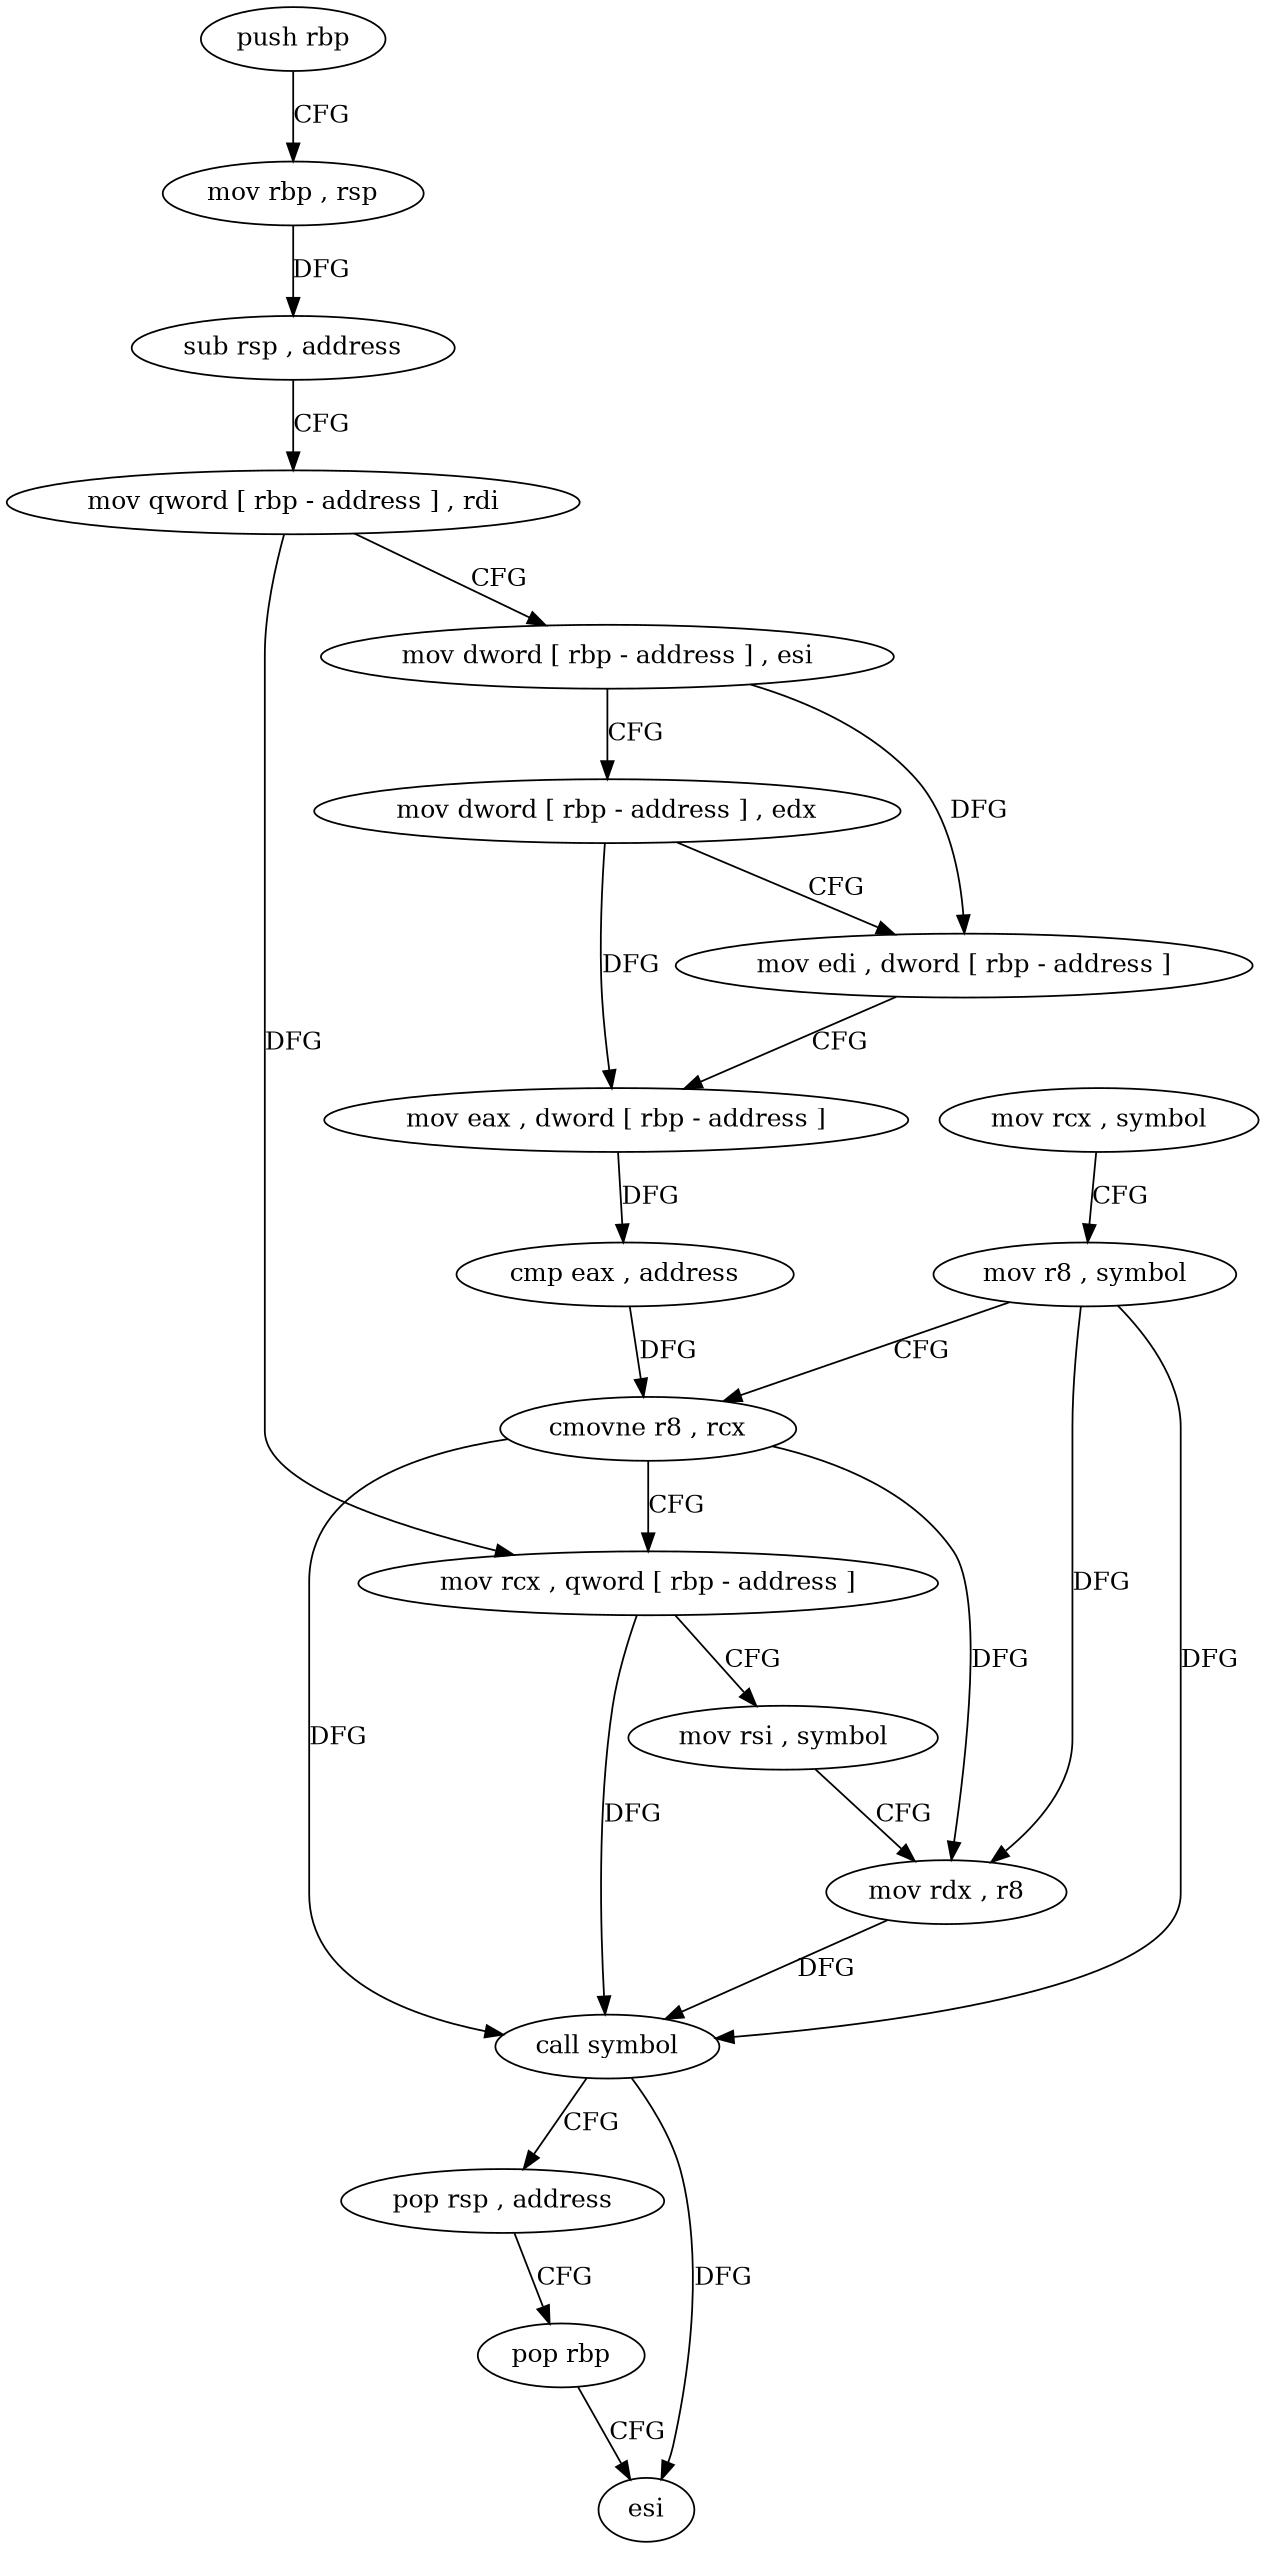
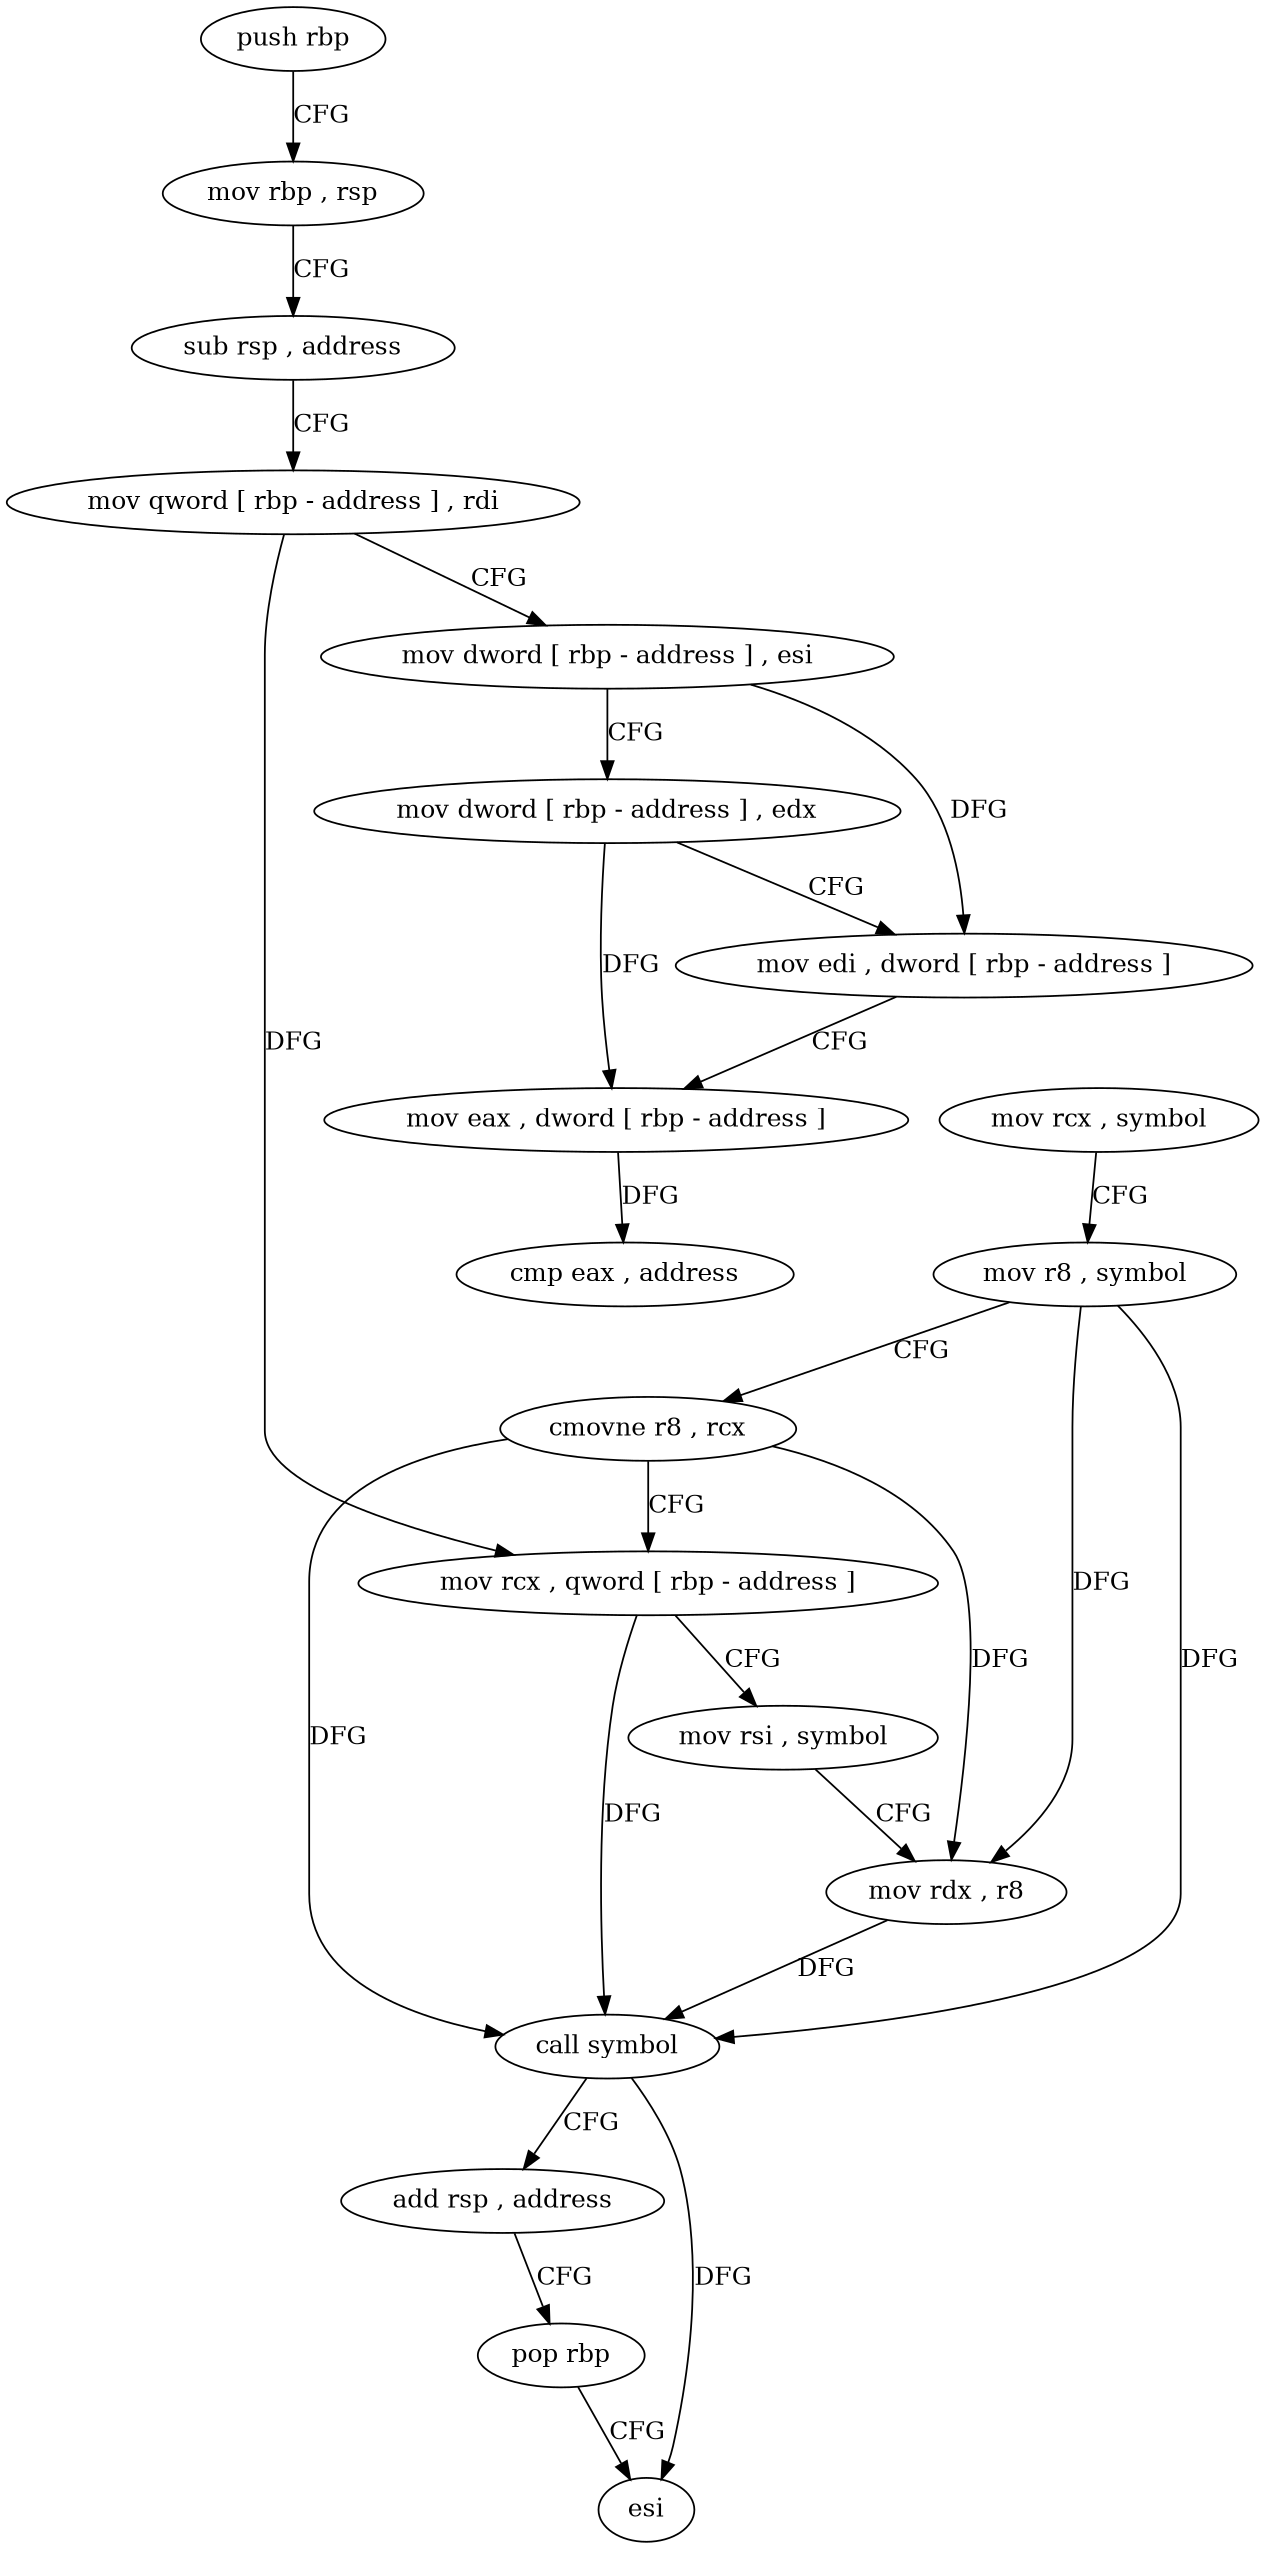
(322, 271) -> (322, 271)
(635, 1343) -> none
(503, 2201) -> (503, 2201)
